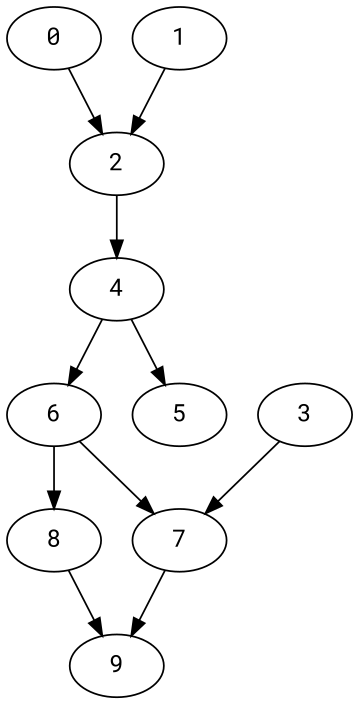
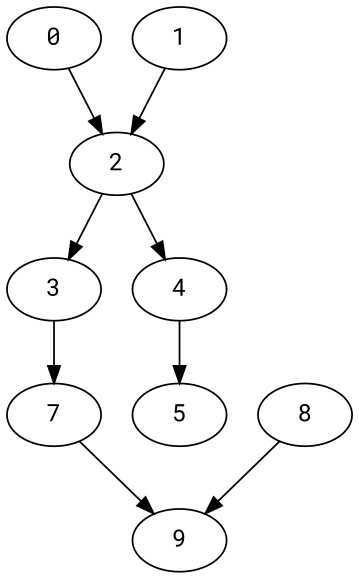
none -> (89, 219)
(54, 415) -> none
